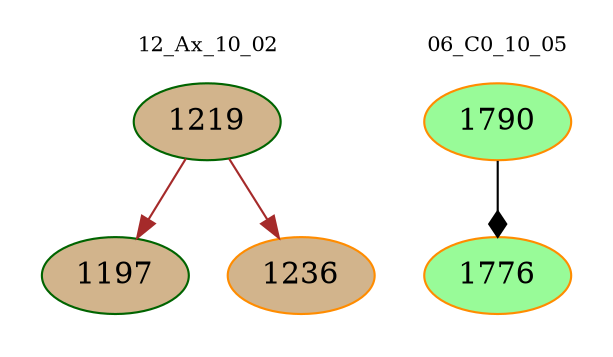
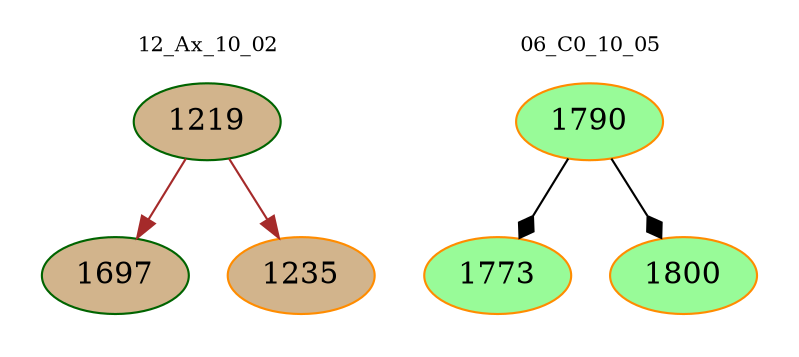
(115, 276) -> (115, 276)
(301, 276) -> (301, 276)
(498, 276) -> (498, 276)
none -> (684, 276)
